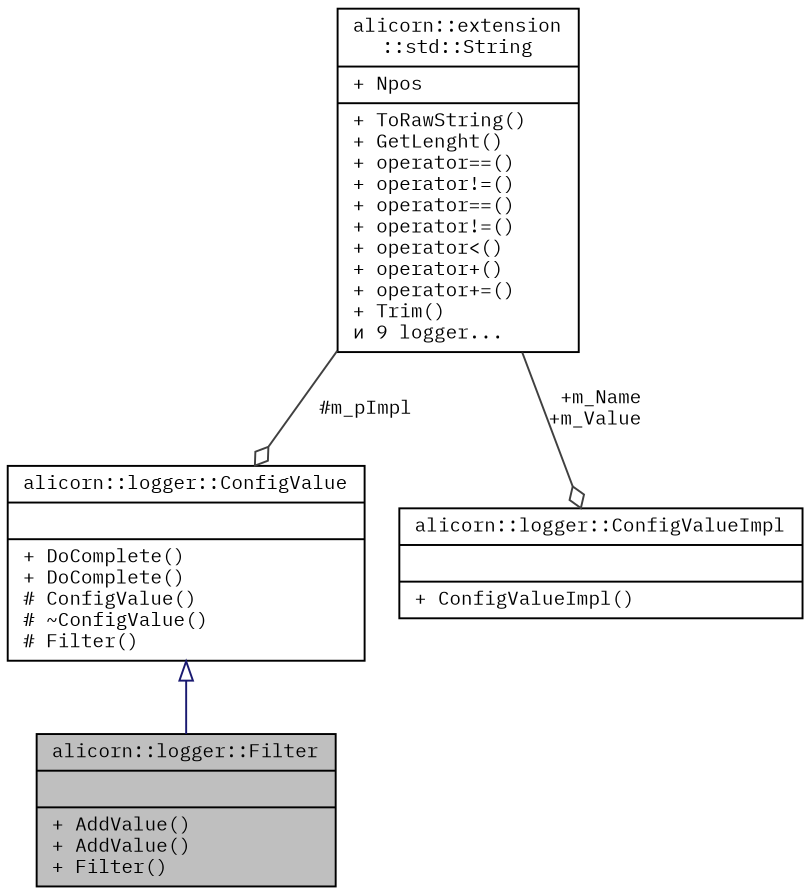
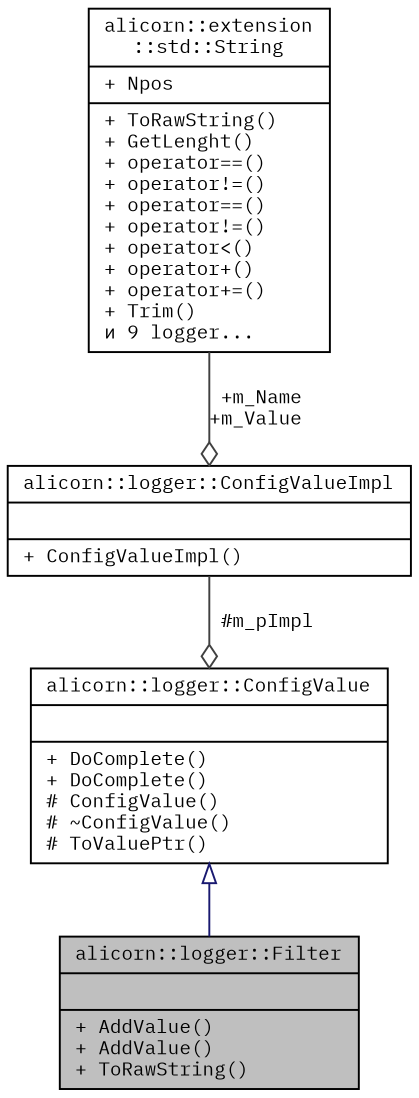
(303, 399) -> (209, 610)
(82, 641) -> (128, 844)
(111, 867) -> (163, 1070)
